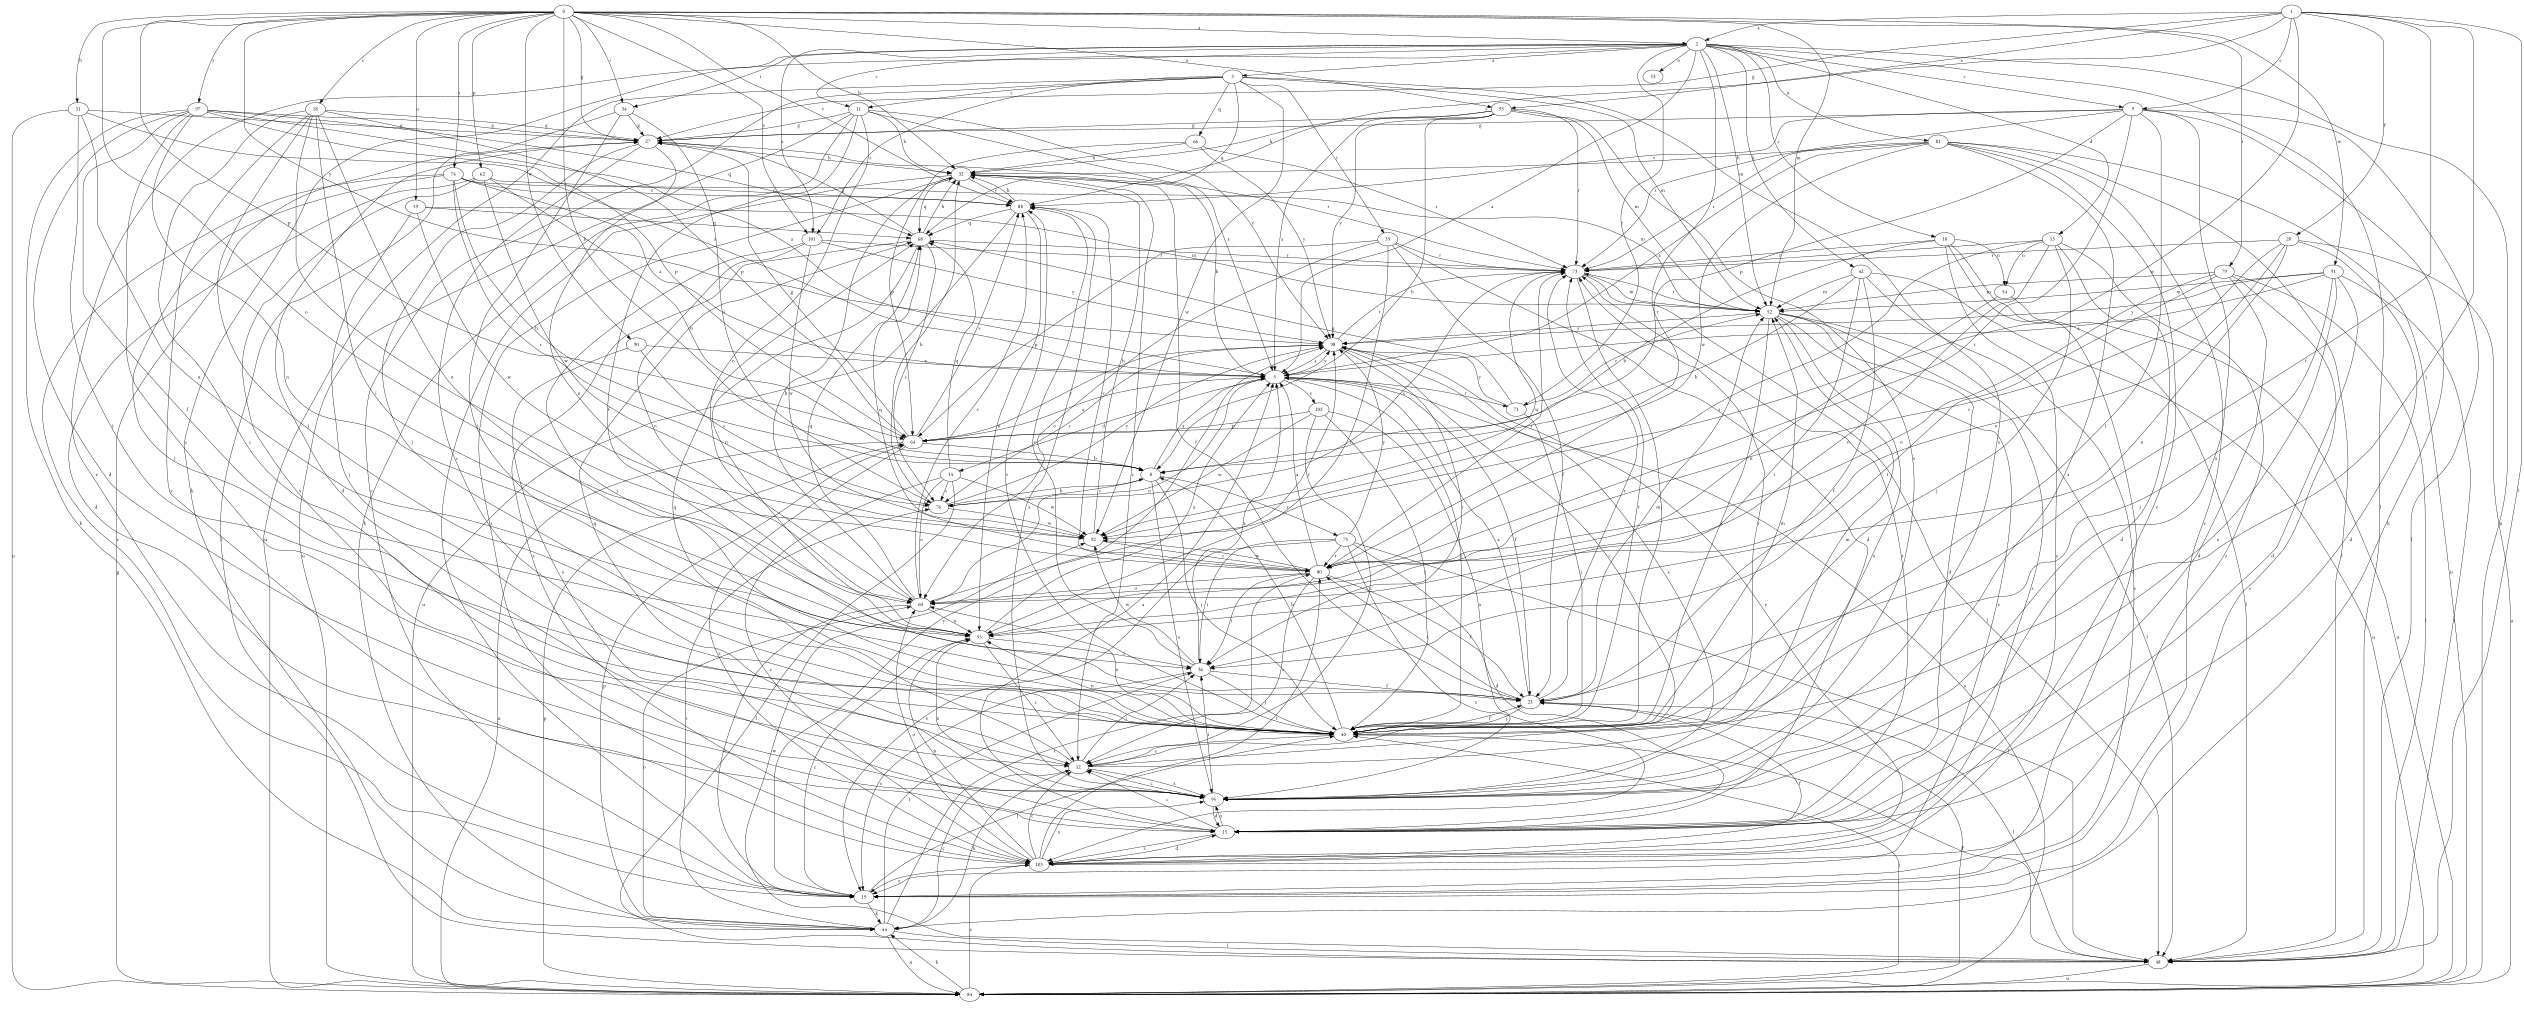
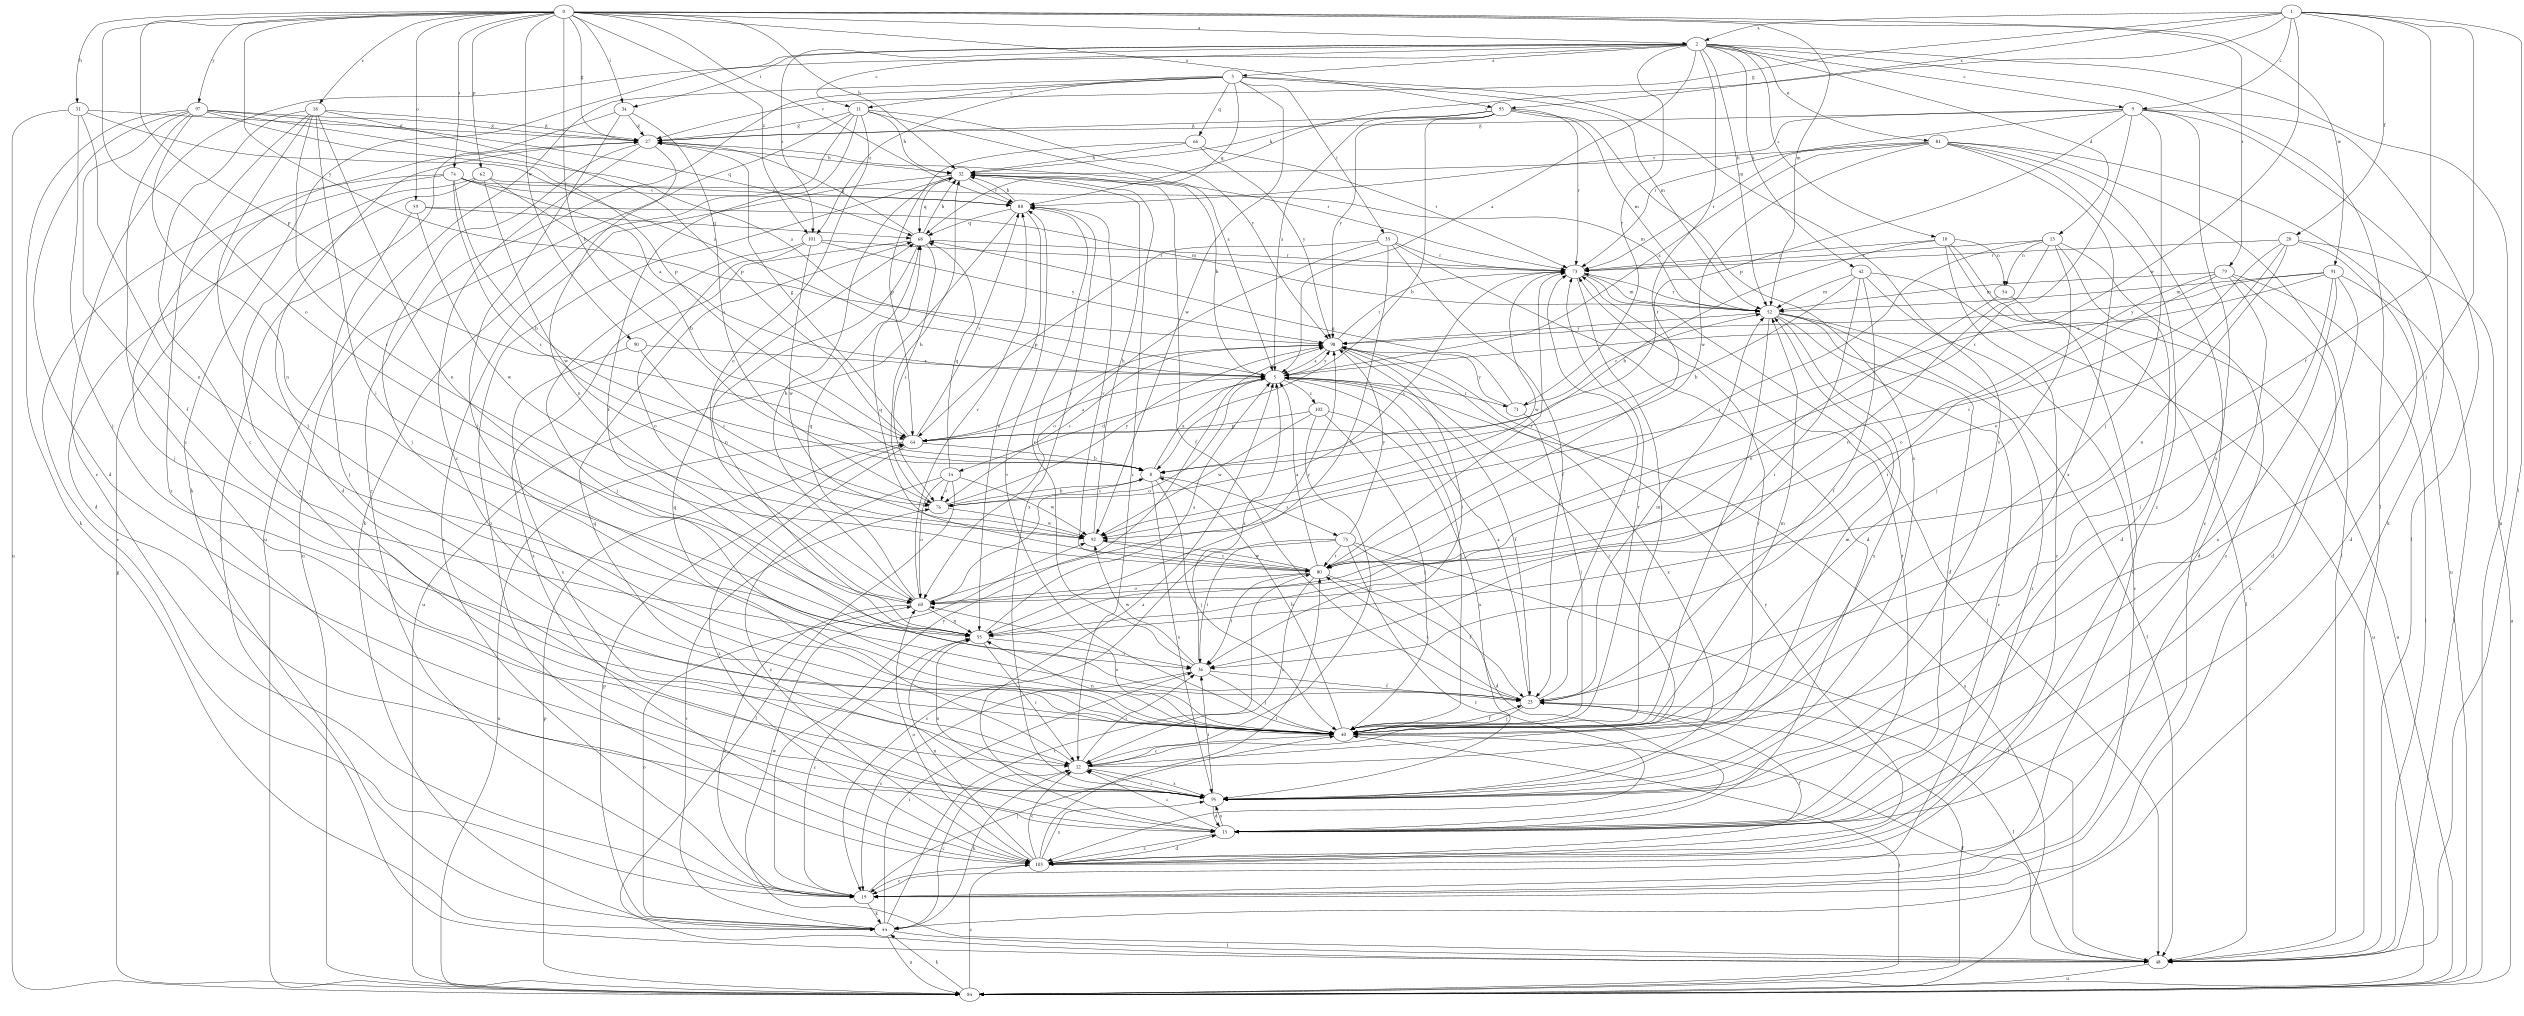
(1653, 77) -> none
